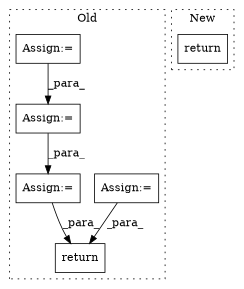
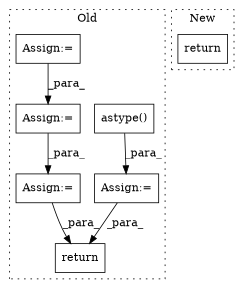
none -> (124, 119)
